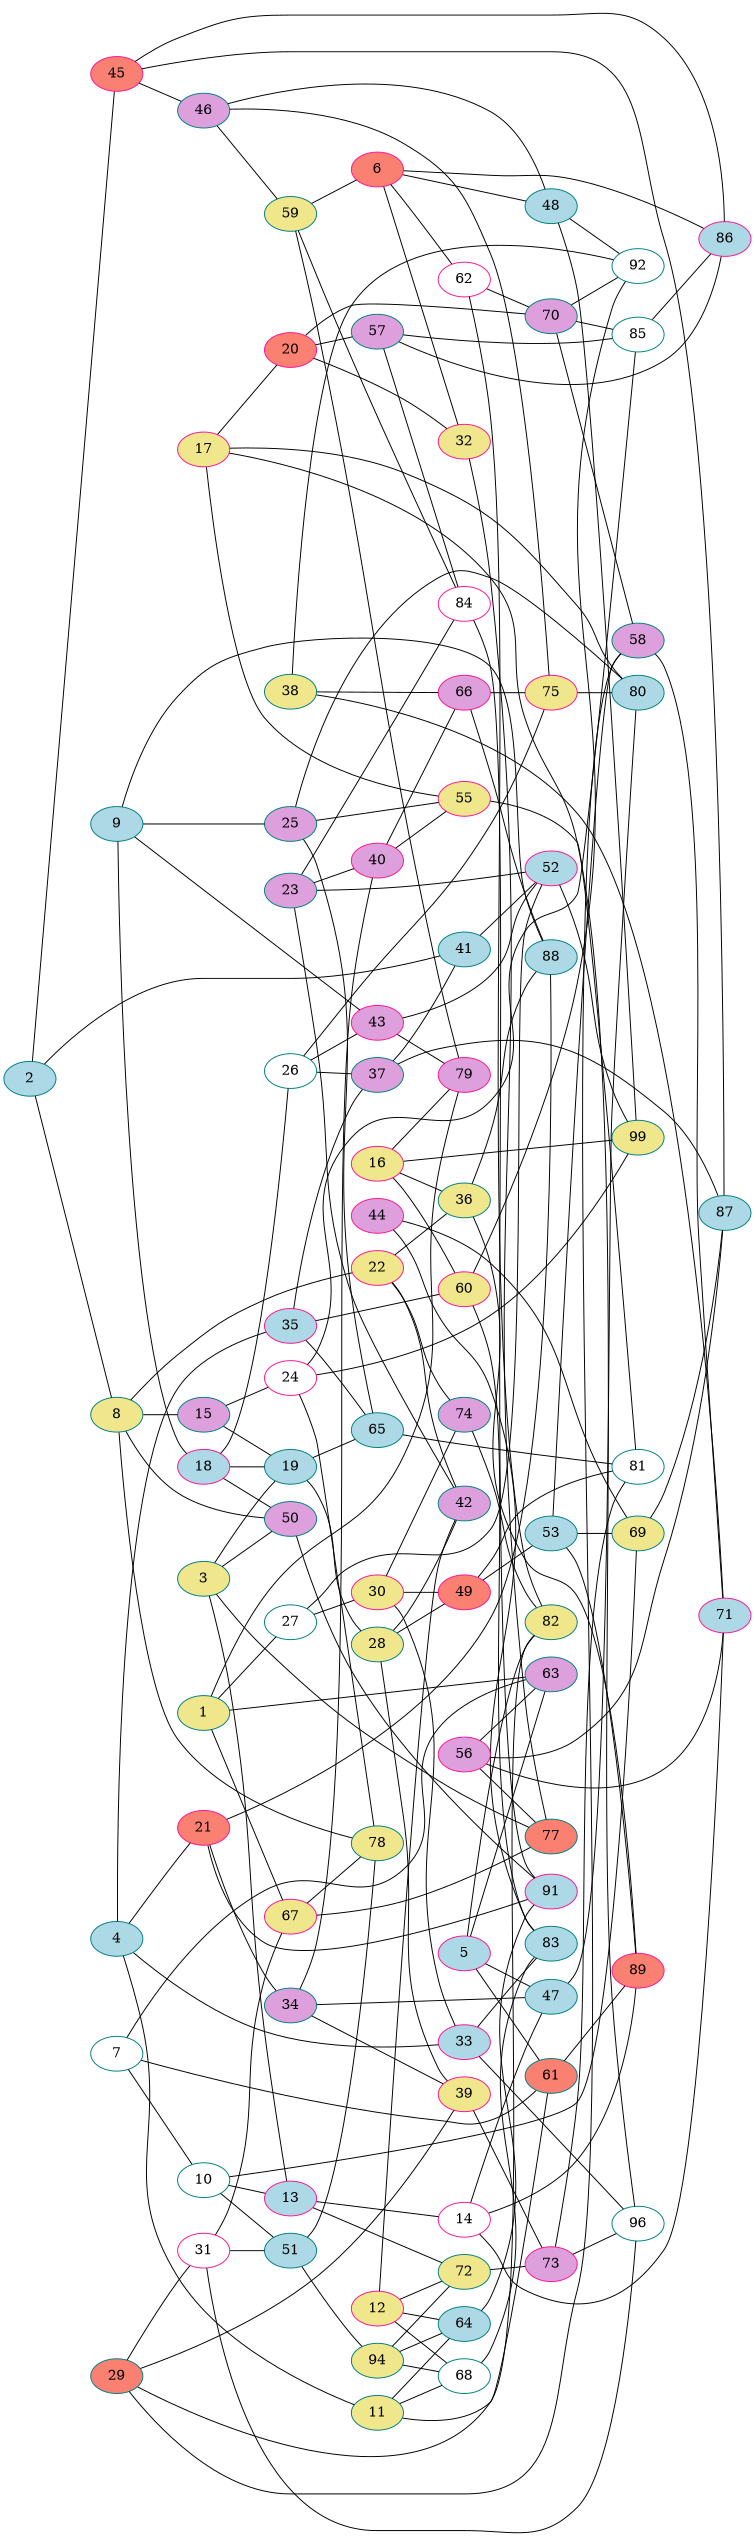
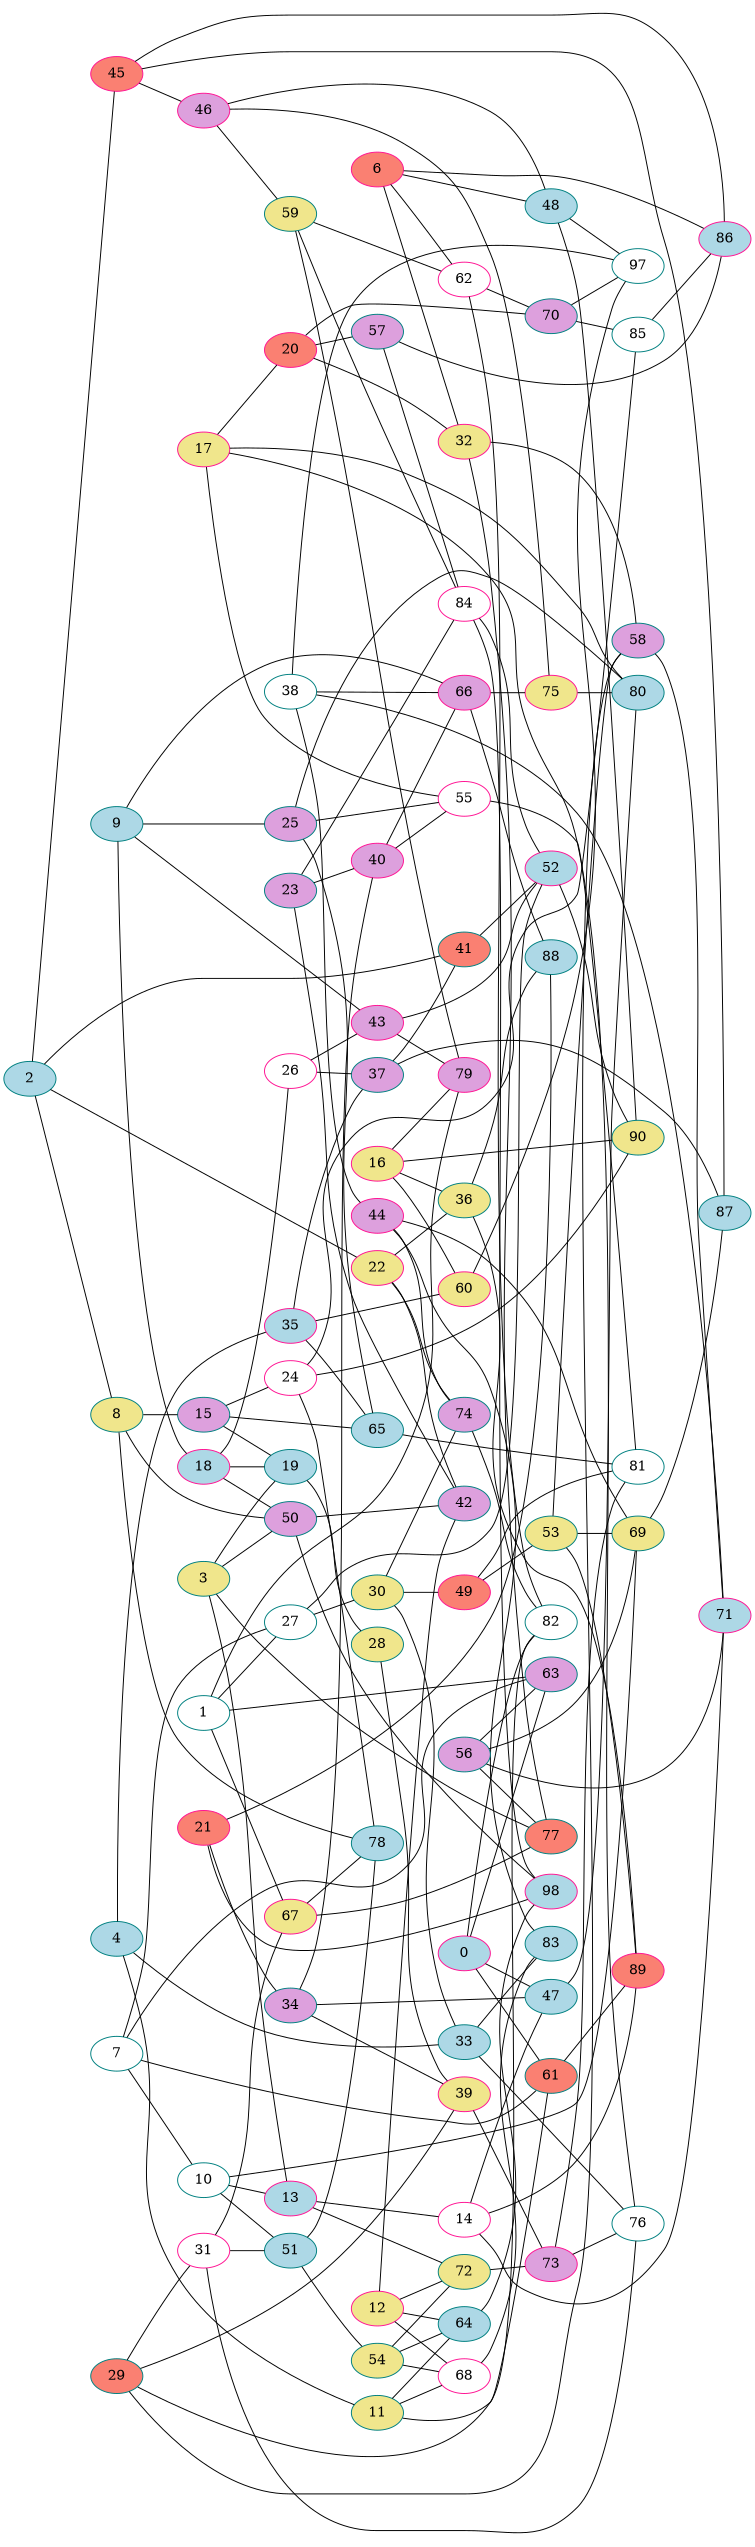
(204, 111) -> (204, 111)
(334, 192) -> (377, 247)
(638, 266) -> (638, 266)
(503, 343) -> none
(604, 515) -> (603, 506)
(408, 640) -> (257, 670)
(291, 692) -> (291, 692)
(464, 799) -> (464, 799)
(427, 885) -> (510, 735)
(441, 894) -> none
(464, 949) -> (464, 949)
none -> (325, 957)
(291, 1071) -> (291, 1071)
(638, 1138) -> (638, 1138)
none -> (422, 1315)
(230, 1317) -> (204, 1173)
(334, 1449) -> (291, 1422)
(551, 1533) -> (551, 1533)
(670, 1541) -> (580, 1697)
(429, 1578) -> (377, 1511)
(377, 1592) -> (377, 1592)
(421, 1618) -> none
(551, 1622) -> (551, 1622)
(204, 1713) -> (204, 1713)
(464, 1755) -> (464, 1755)
(501, 1778) -> none
none -> (153, 1808)
(377, 1843) -> (377, 1843)
(159, 1883) -> none
(551, 1892) -> (551, 1892)
(464, 1953) -> (464, 1953)
(464, 2042) -> (464, 2042)
(638, 2224) -> (638, 2224)
(377, 2361) -> (377, 2361)
(464, 2376) -> (464, 2376)
